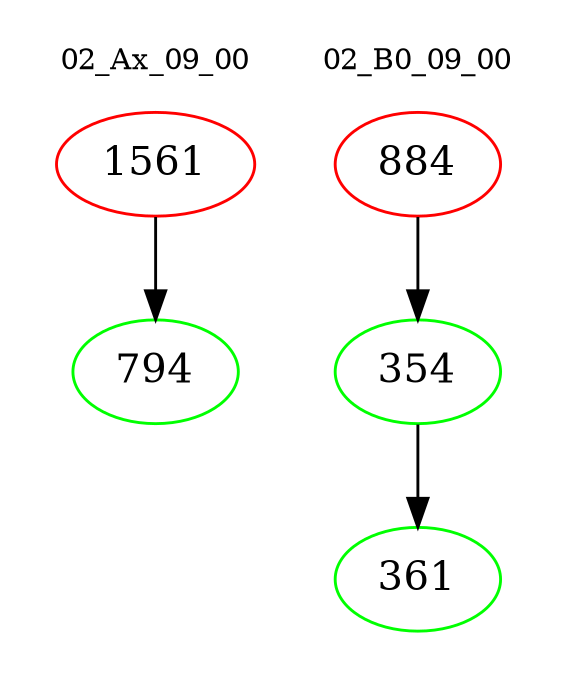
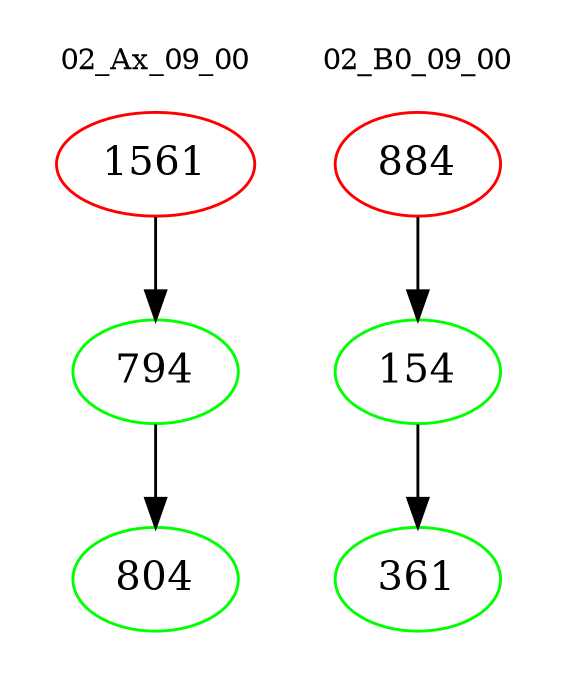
(418, 372) -> (418, 372)
none -> (156, 579)
